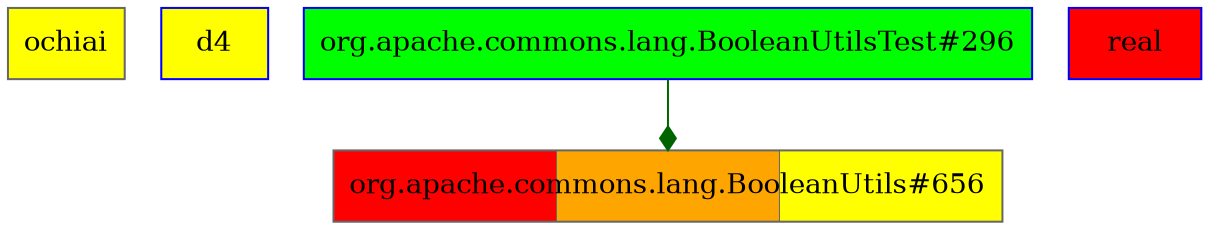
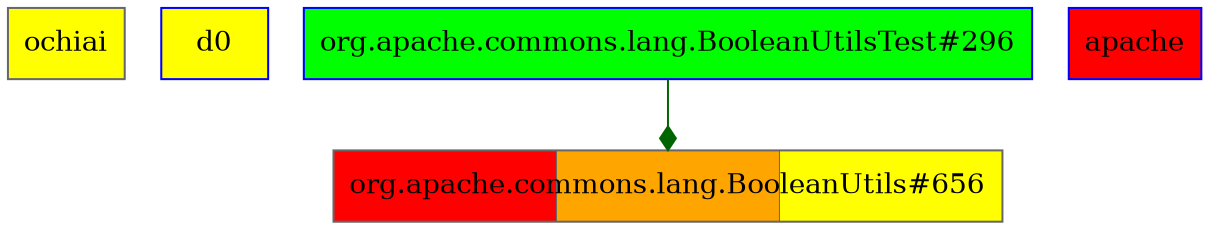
(215, 44) -> (215, 44)
(1135, 44) -> (1135, 44)
